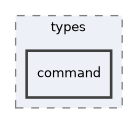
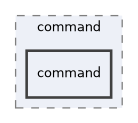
(69, 28) -> (69, 28)
